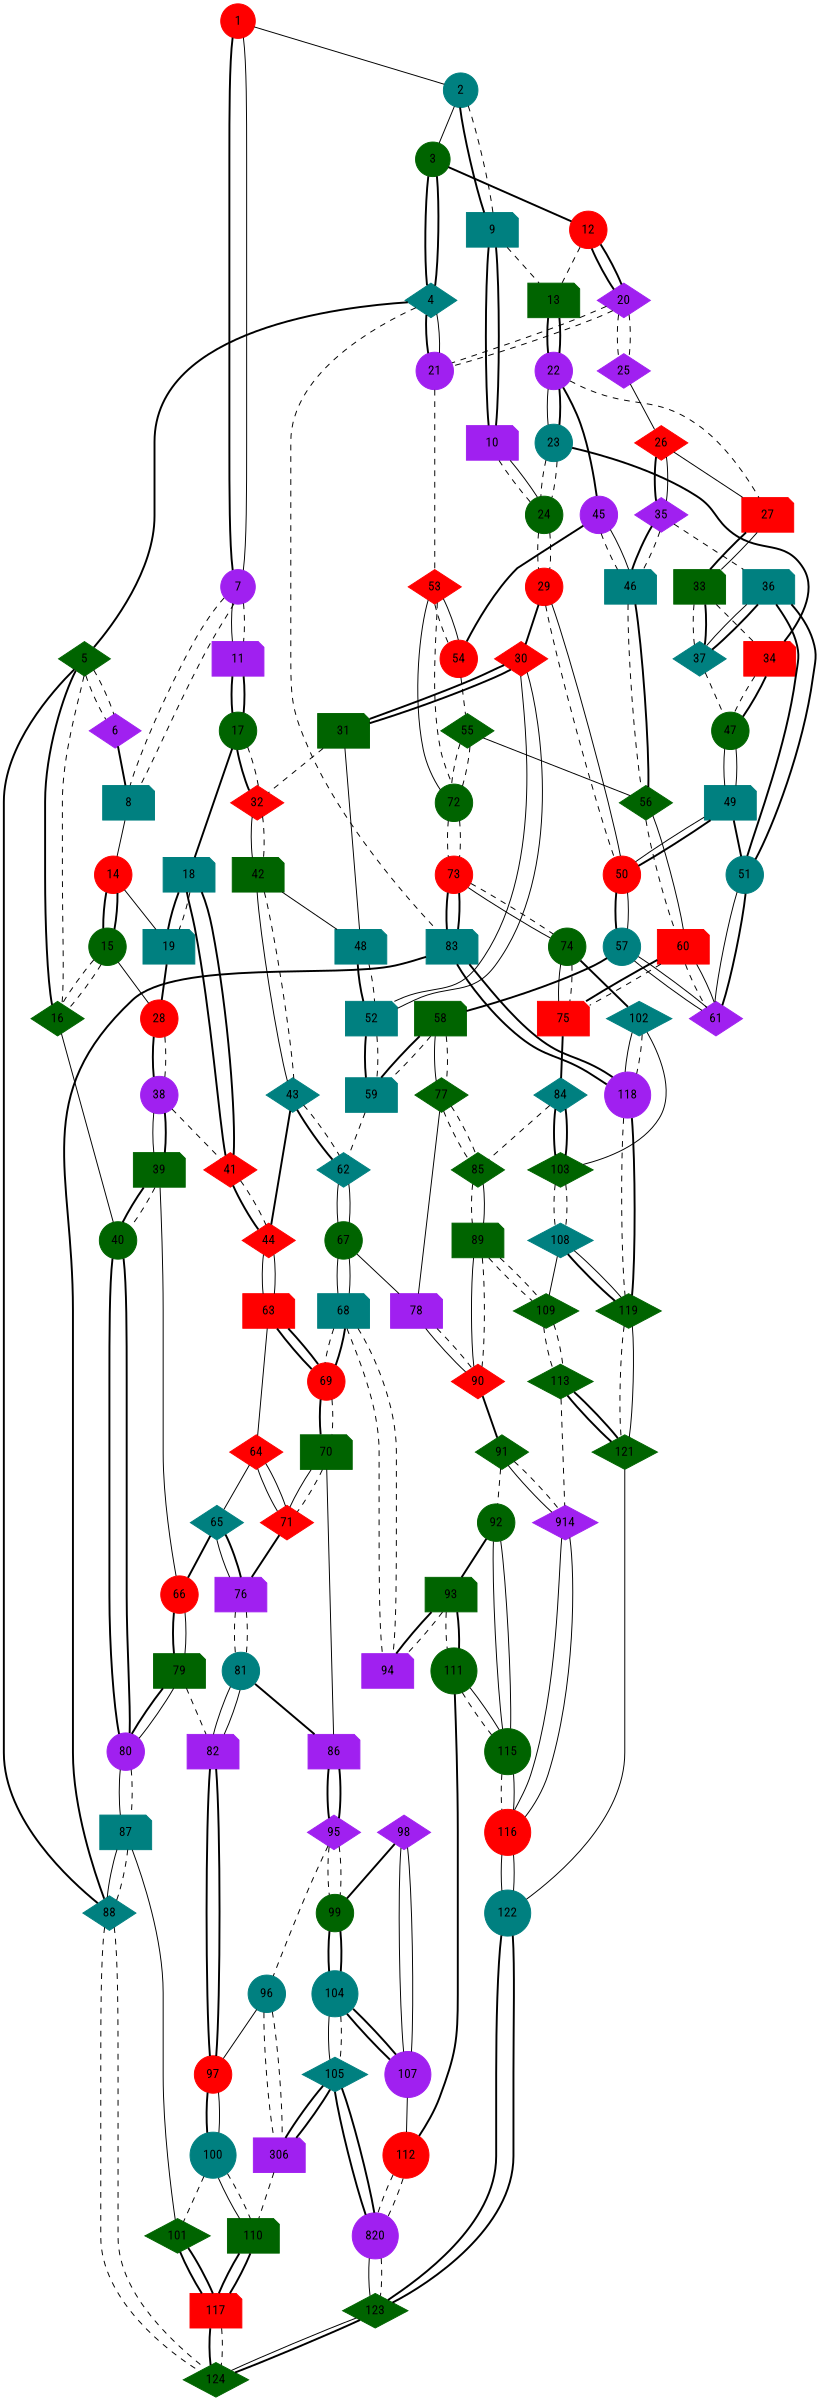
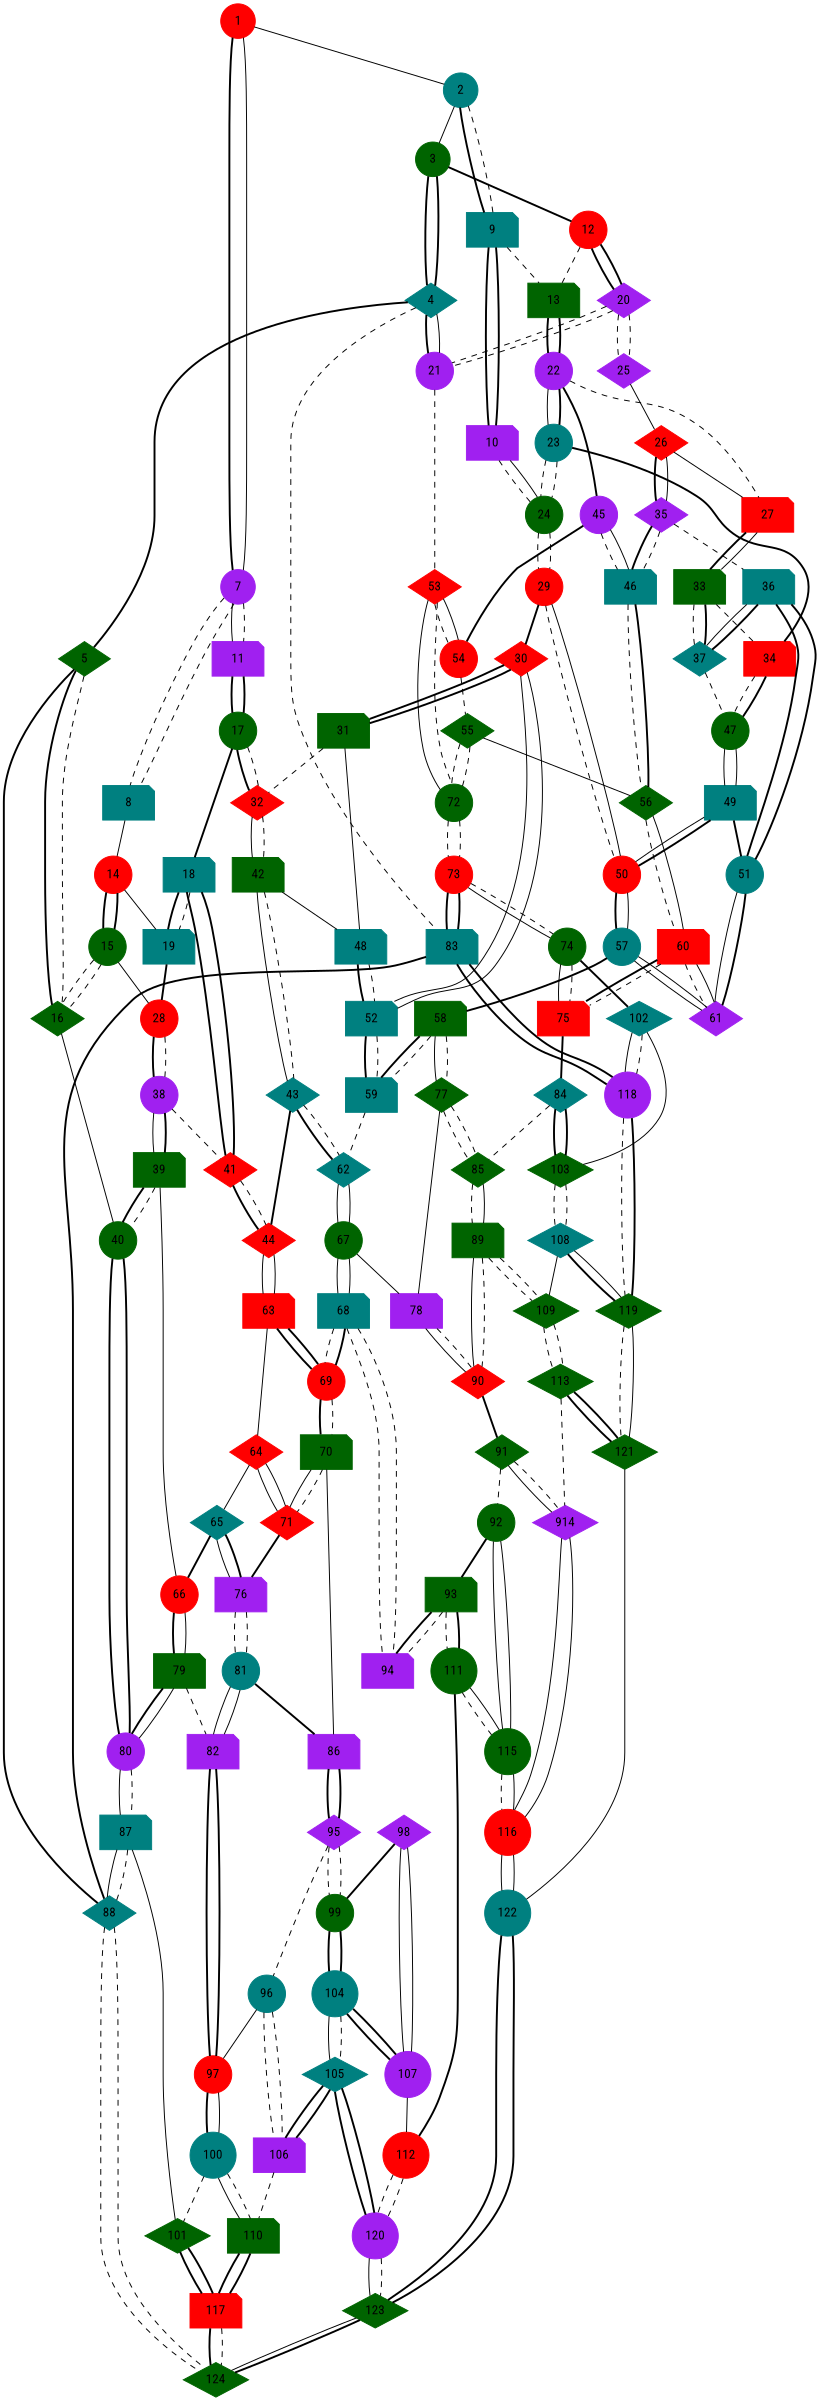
(115, 731) -> none
(279, 2155) -> (279, 2155)
(375, 2236) -> (375, 2236)
